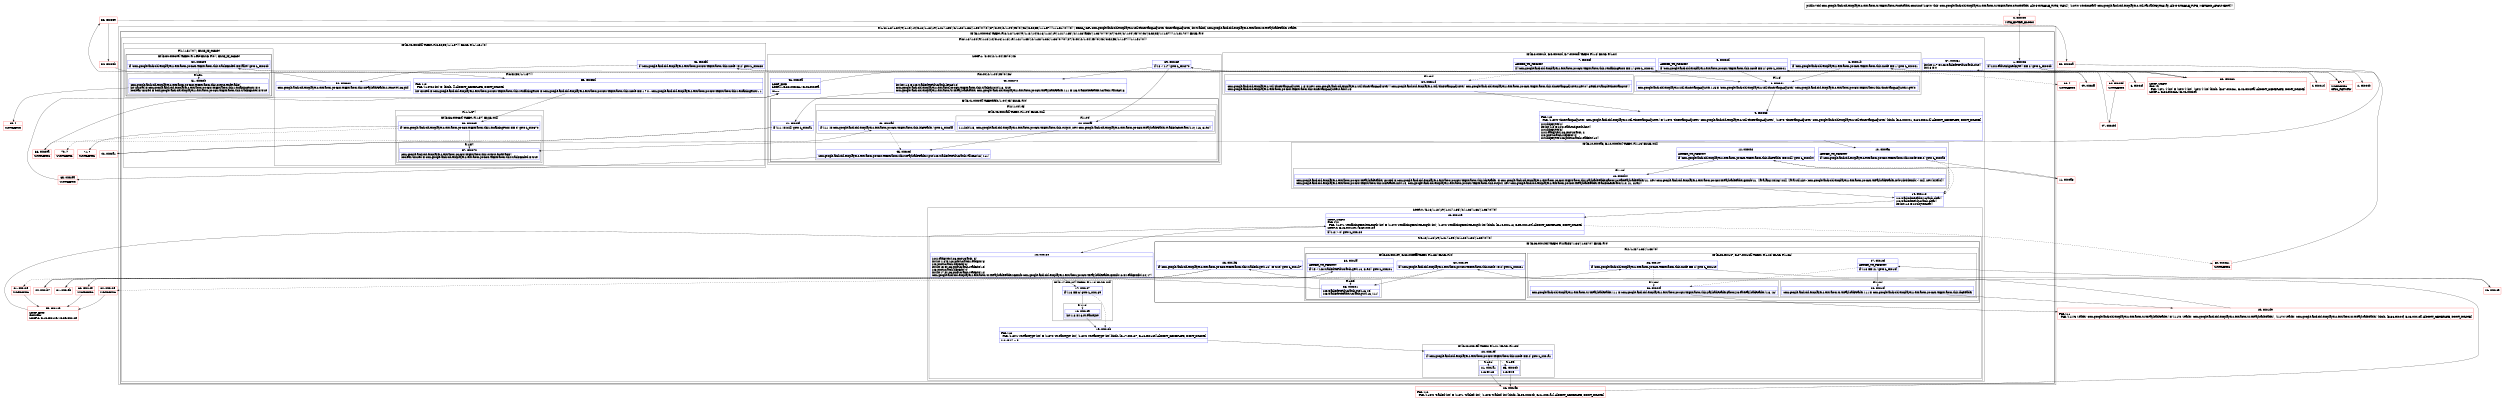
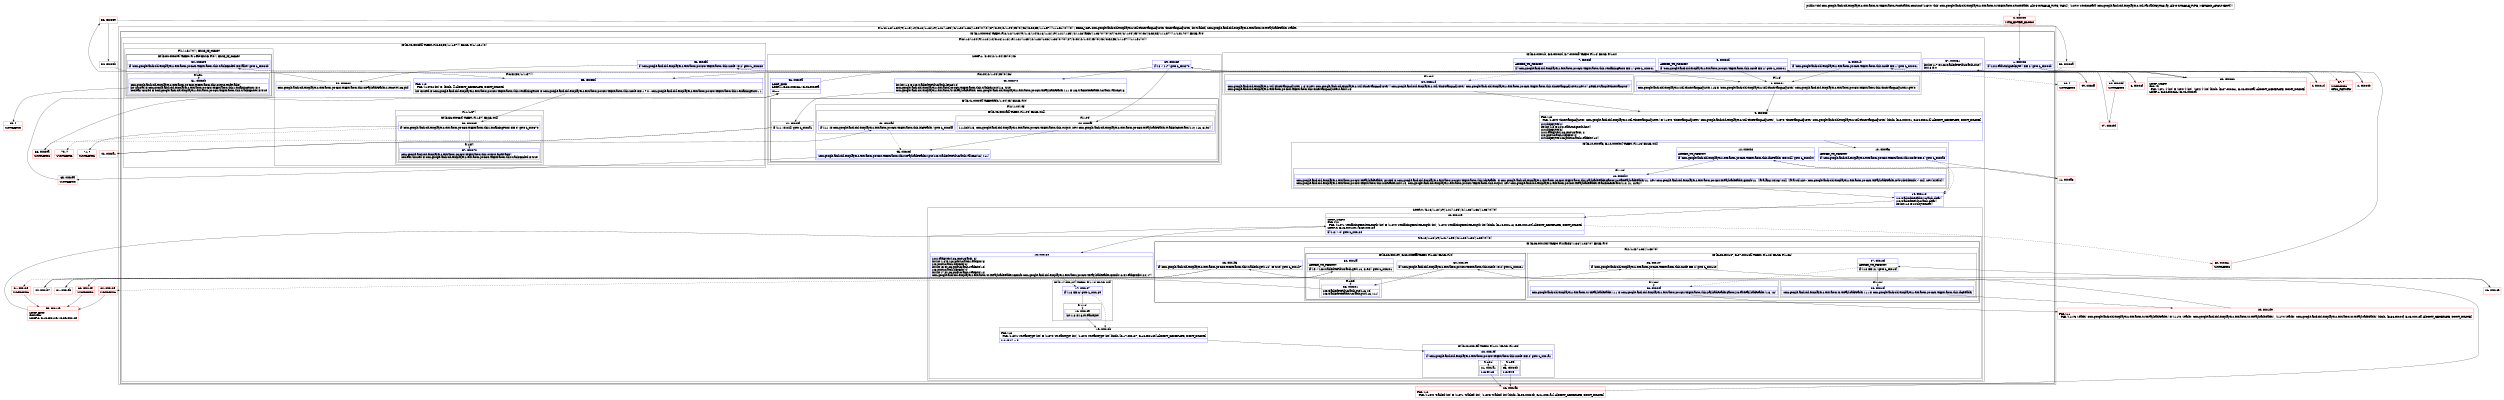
(2116, 71) -> (2130, 71)
(1950, 141) -> (1369, 72)
